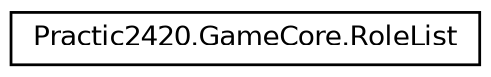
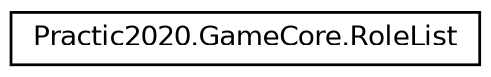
(245, 39) -> (245, 39)
